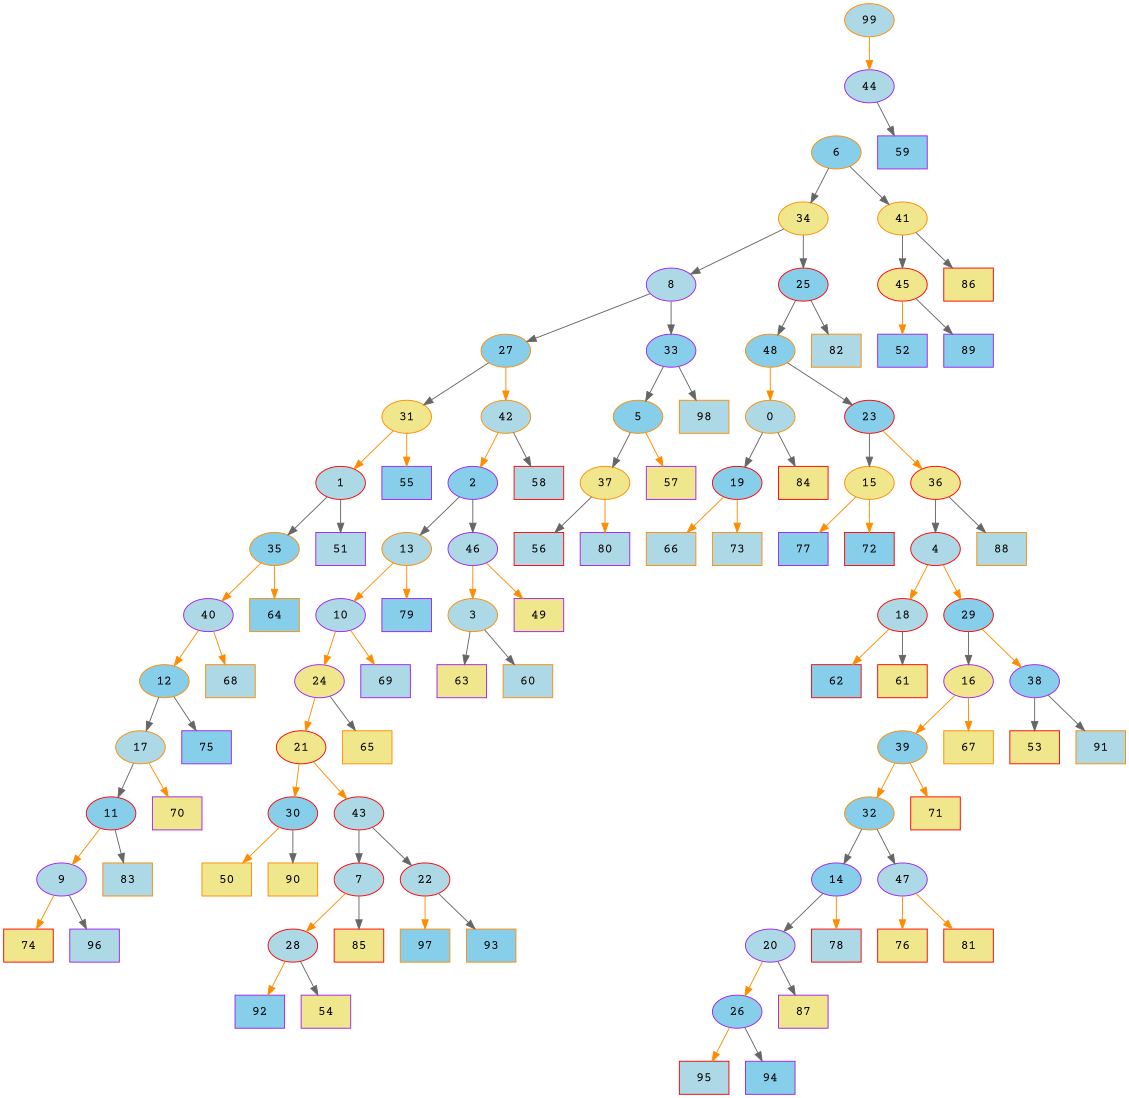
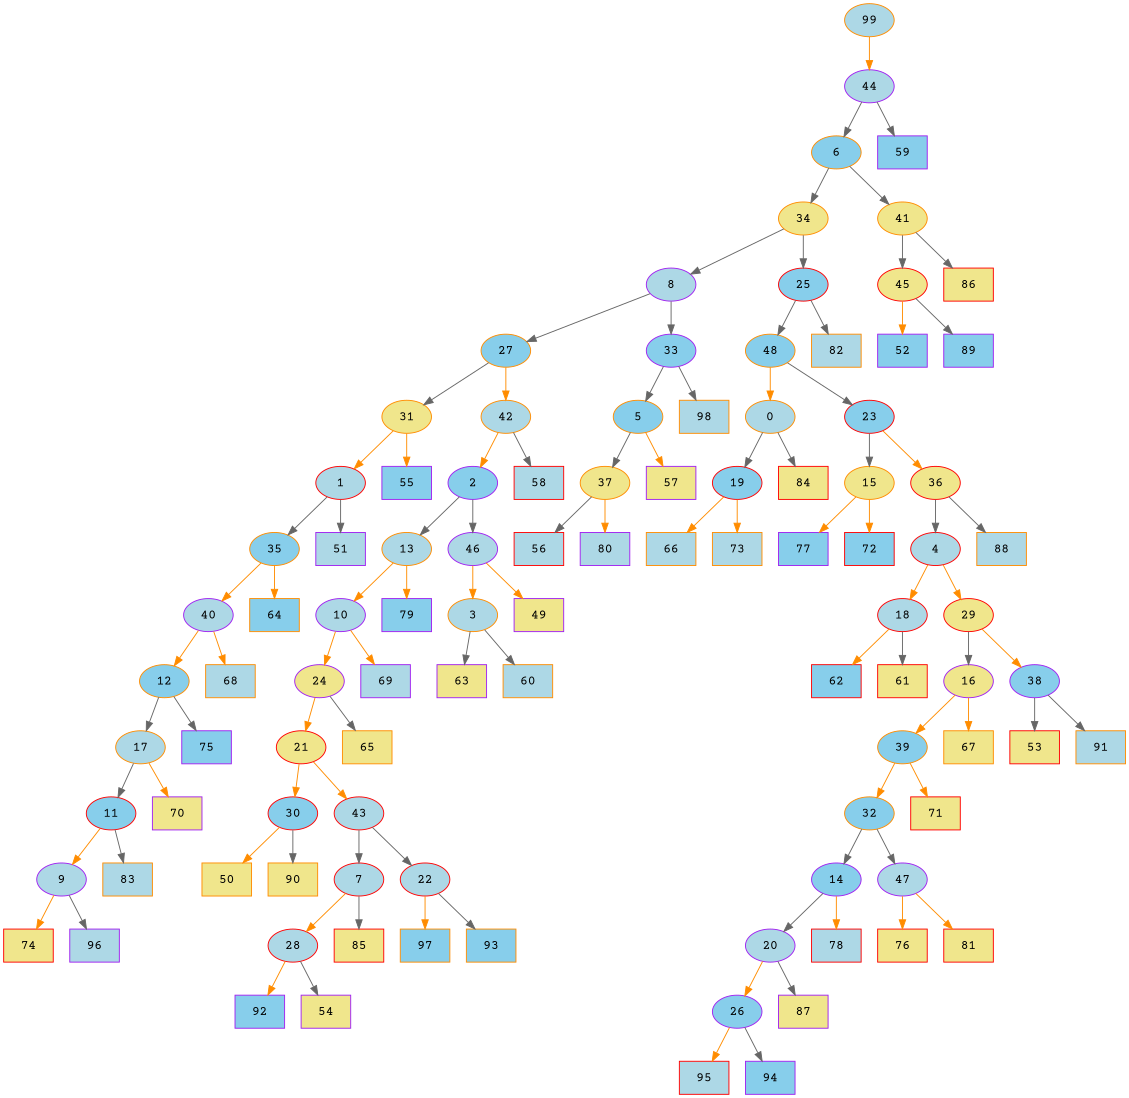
none -> (855, 115)
(969, 615) -> (969, 615)
